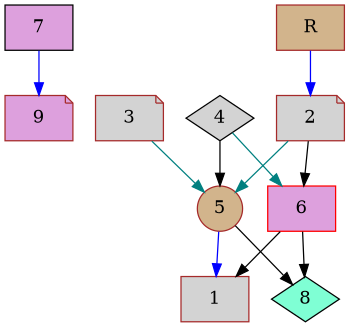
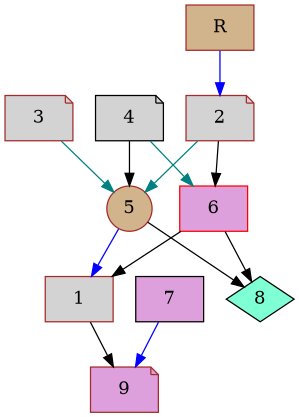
(220, 118) -> (129, 118)
none -> (99, 339)
